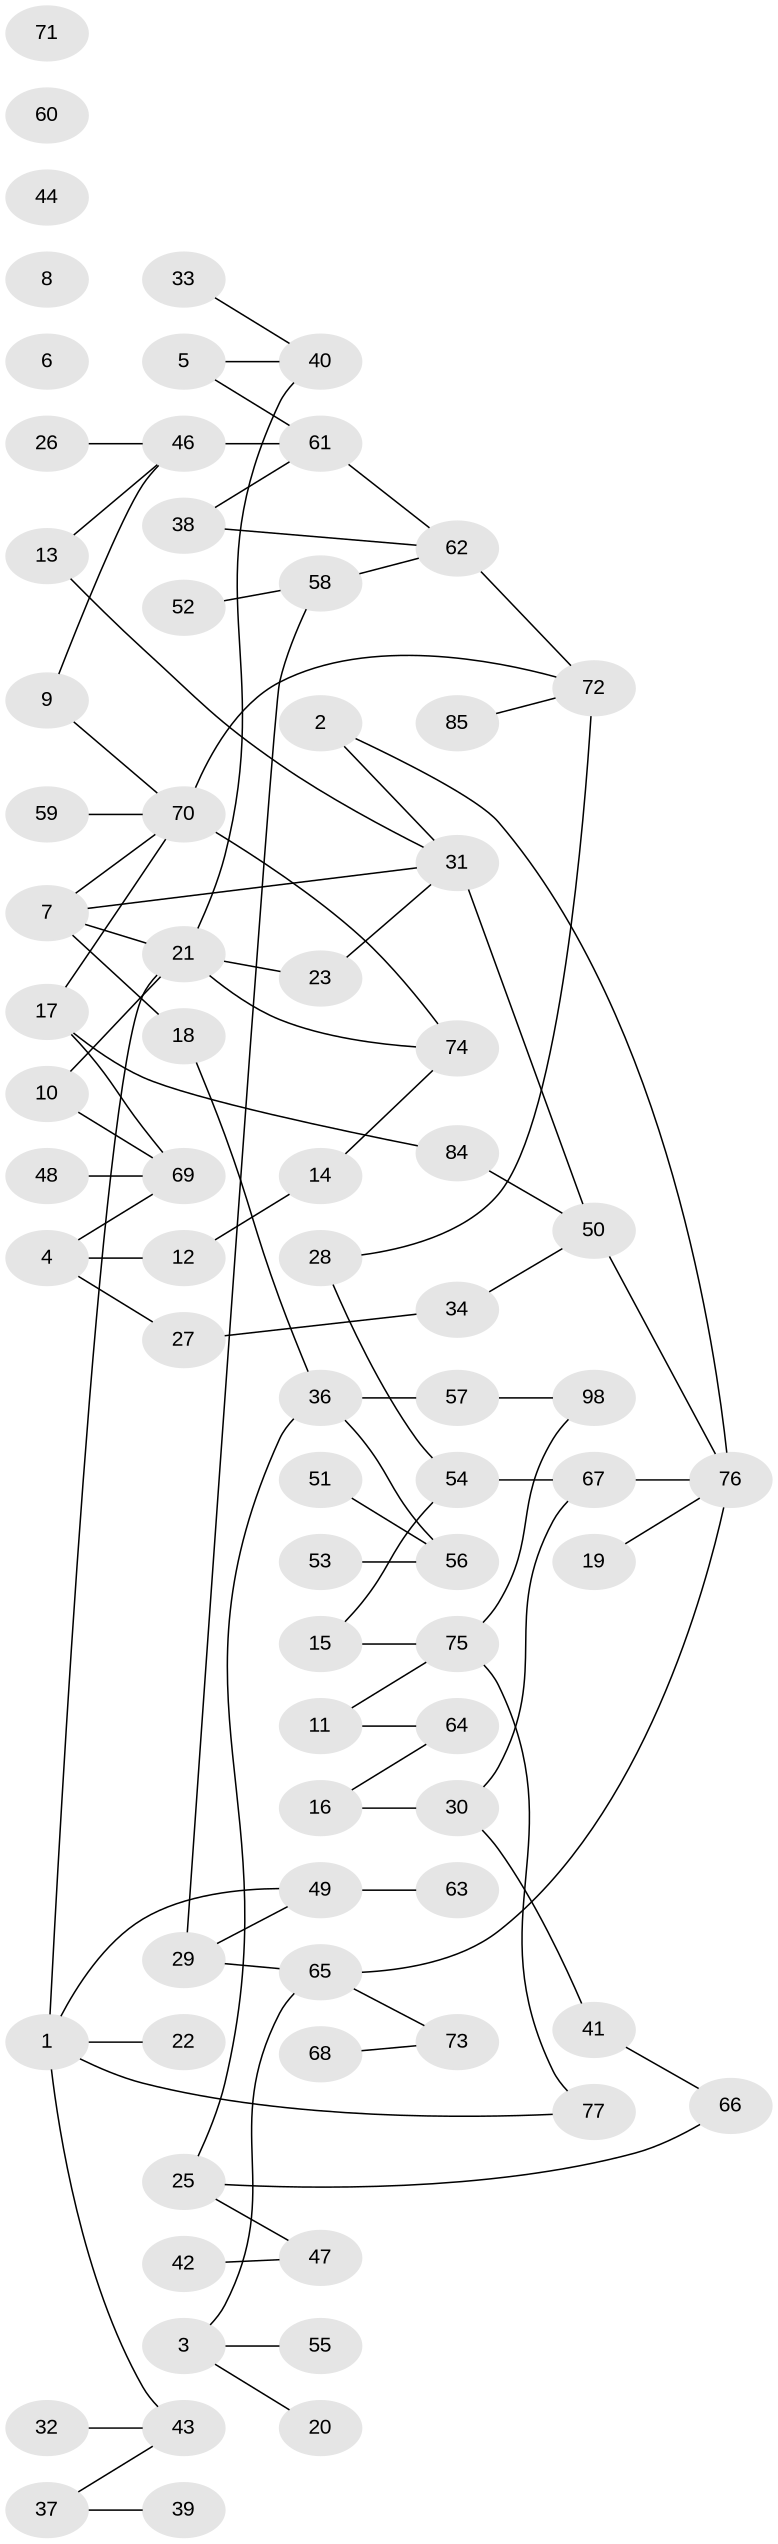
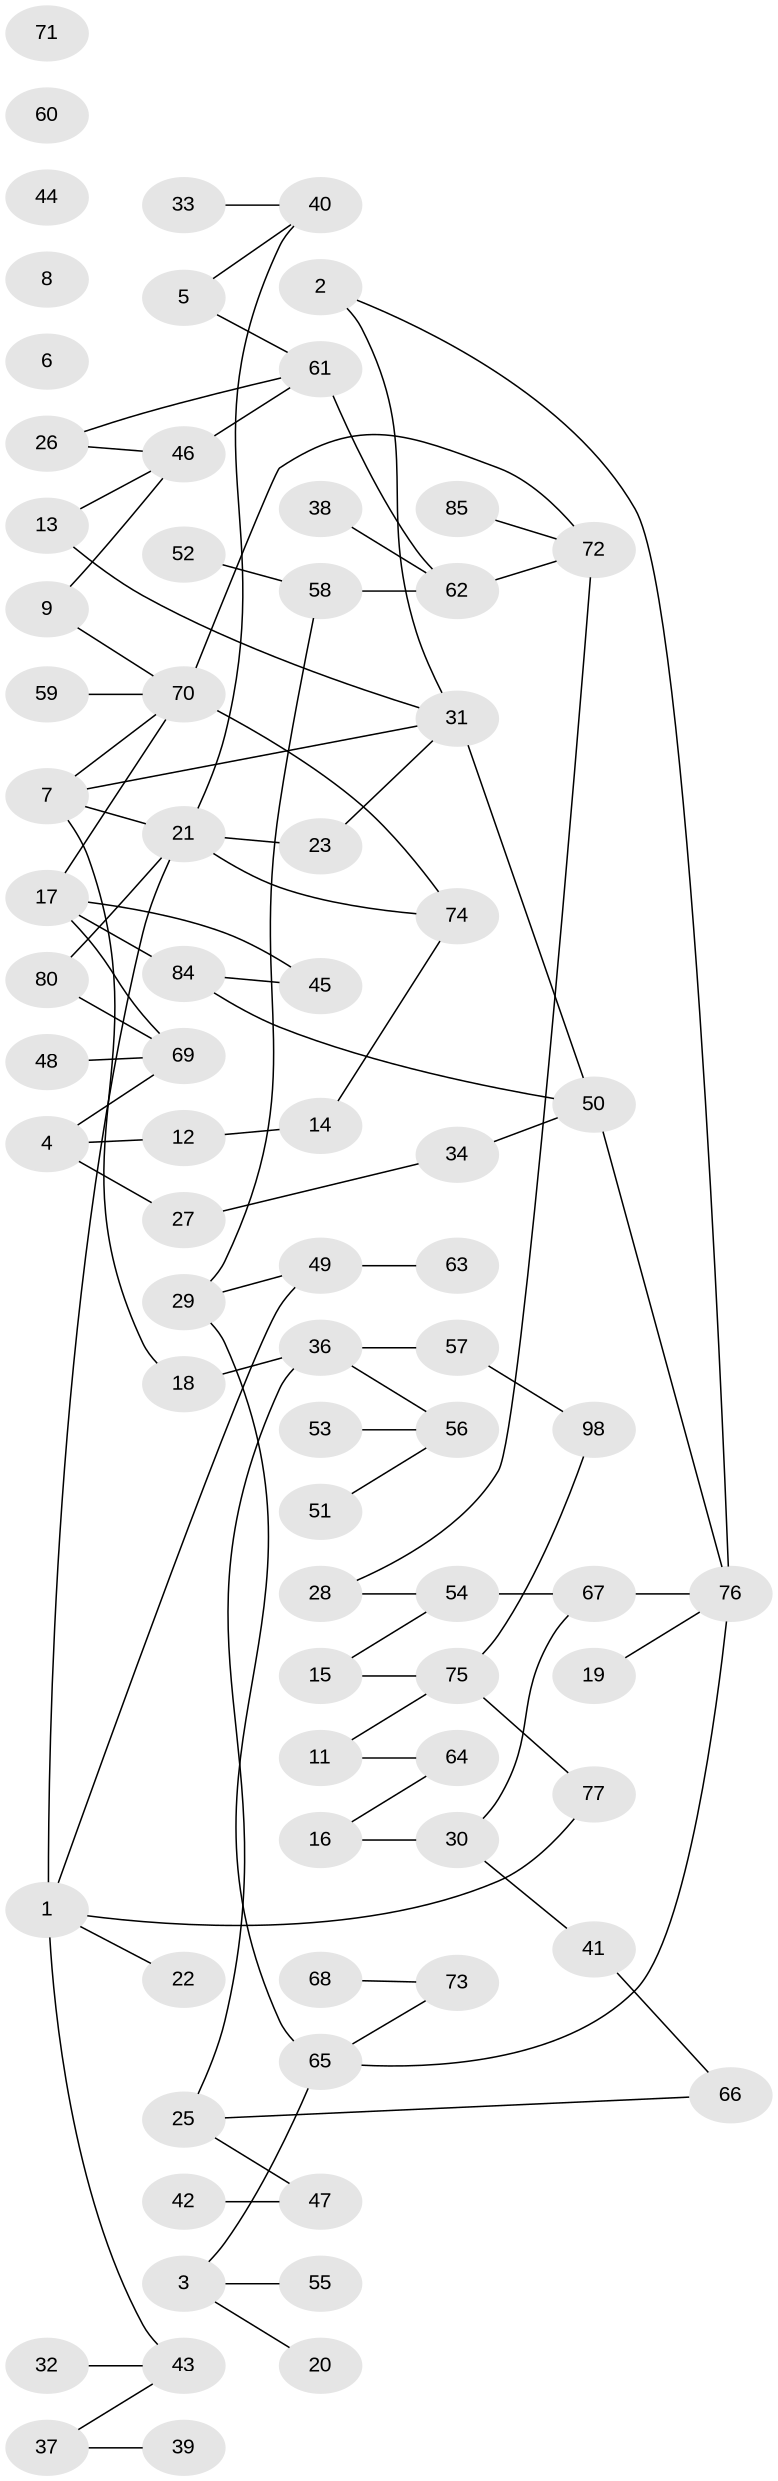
(262, 479) -> (182, 403)
none -> (321, 986)
(47, 1094) -> (47, 980)
